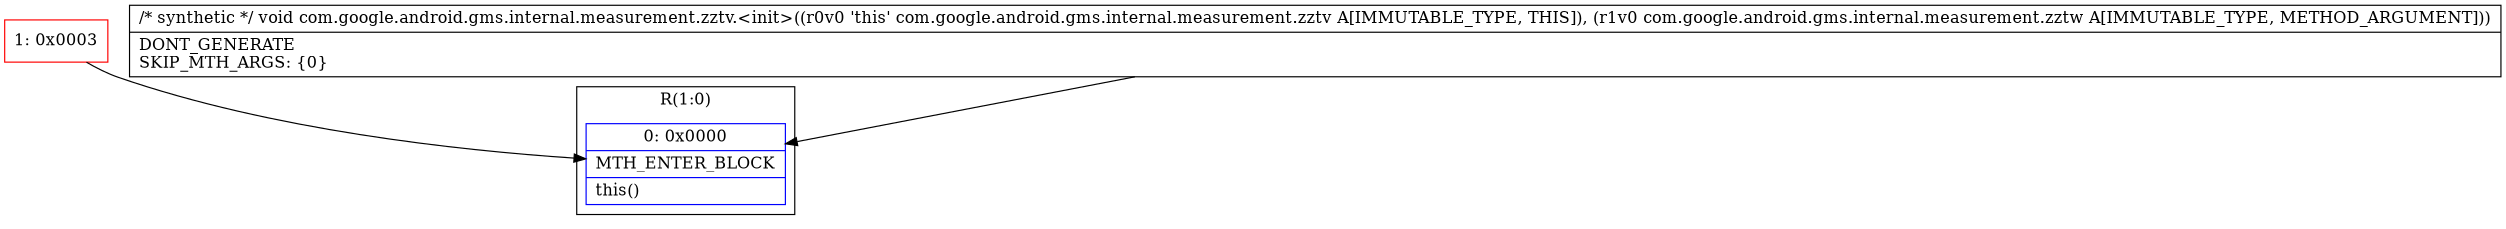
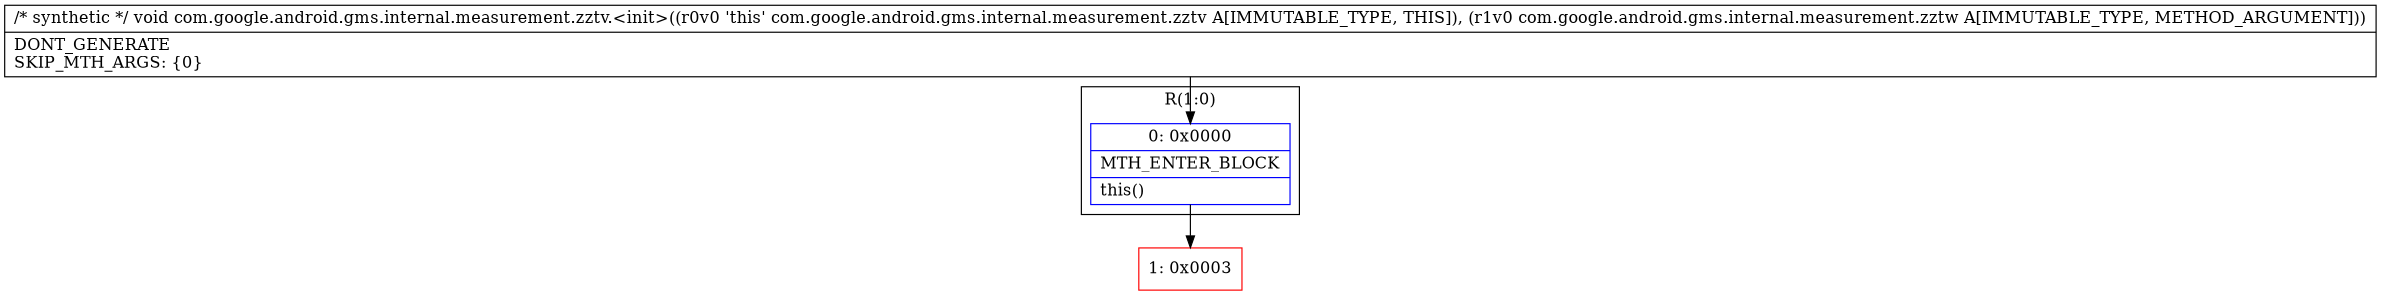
(326, 129) -> (1190, 222)
